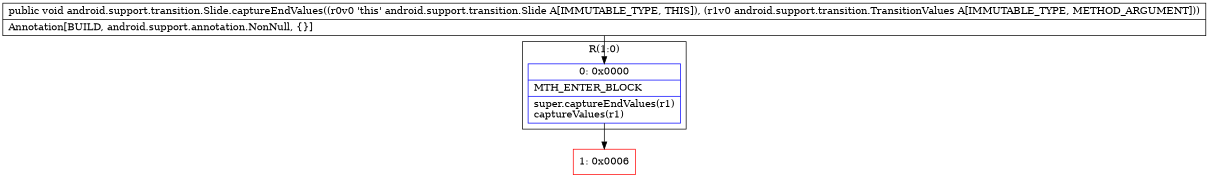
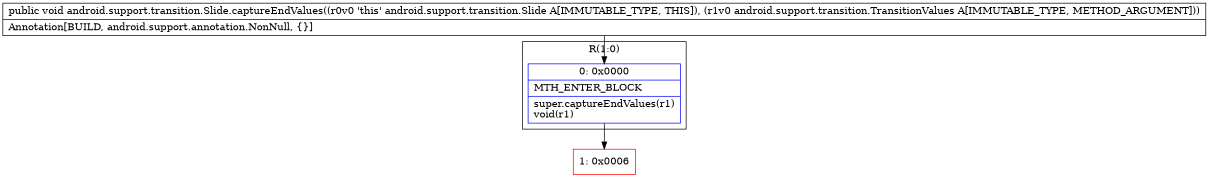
(579, 115) -> (554, 115)
